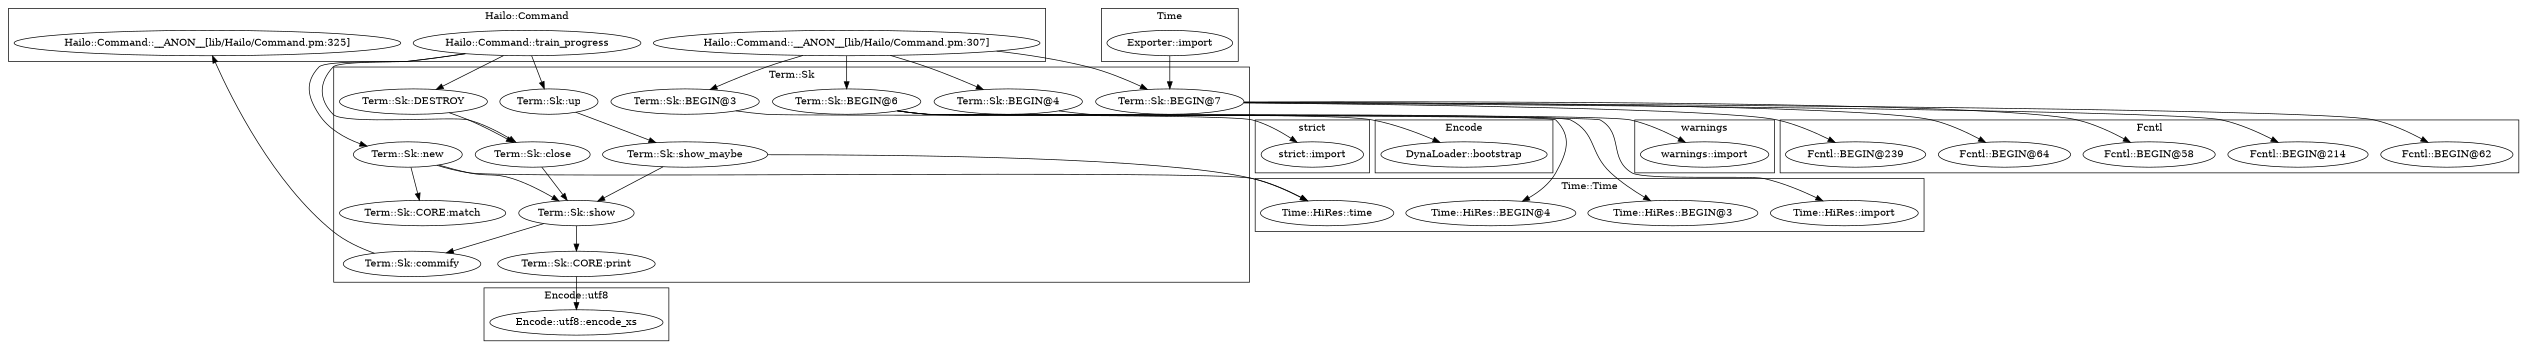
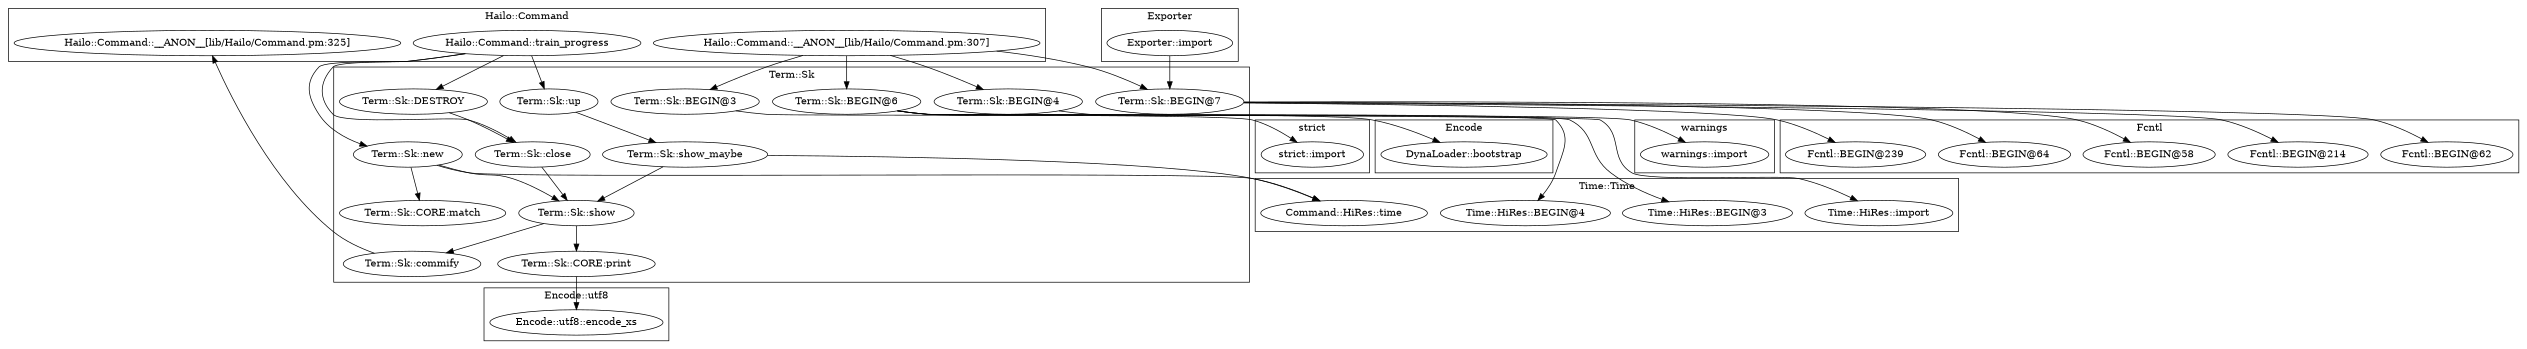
(1170, 17) -> (1170, 17)
(1327, 213) -> (1344, 213)
